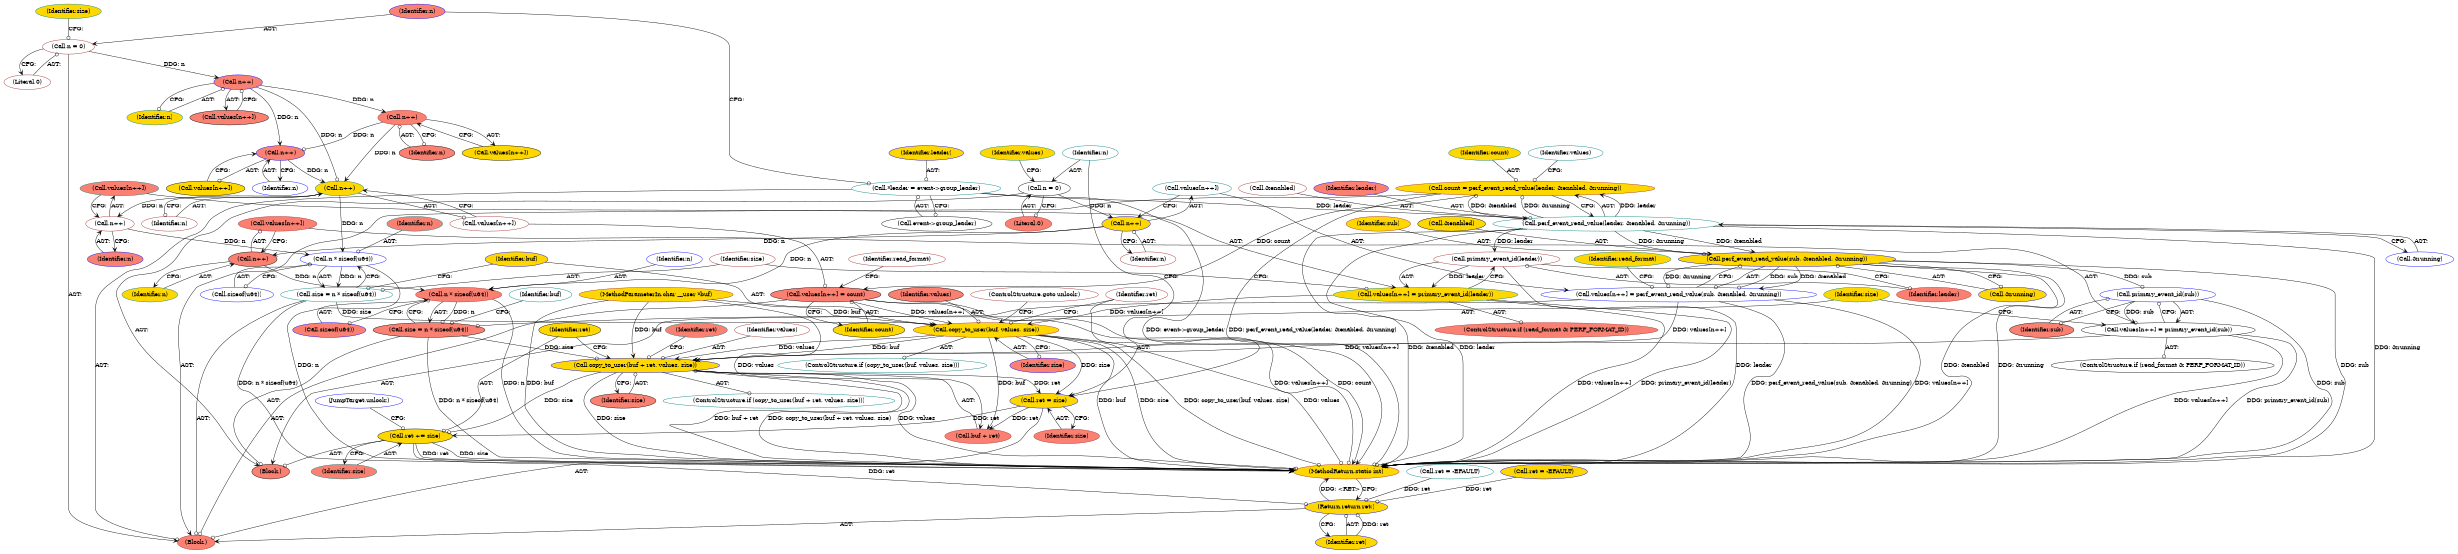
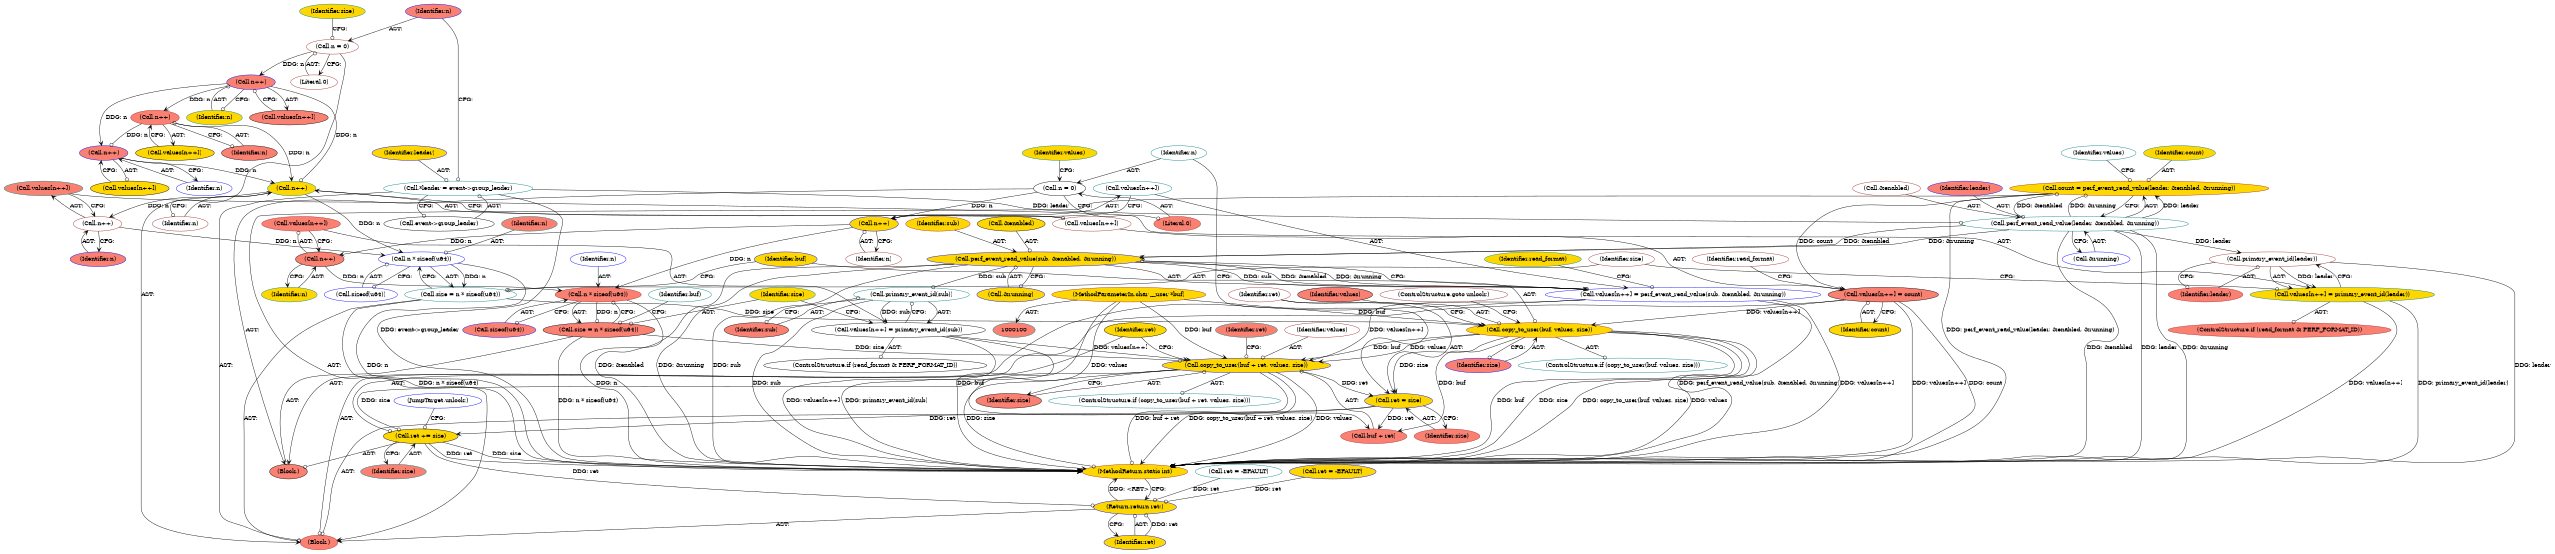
(2158, 295) -> (911, 295)
(1205, 300) -> none
none -> (1014, 330)
